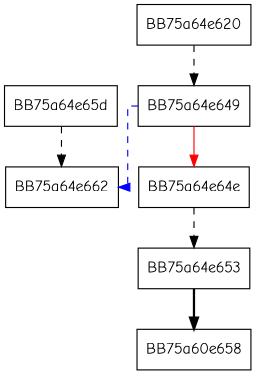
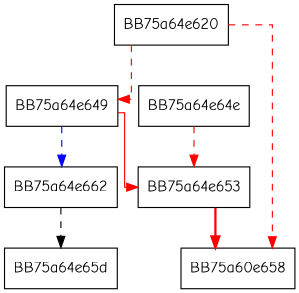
(194, 60) -> (131, 73)
none -> (272, 109)
(61, 141) -> (61, 222)
(194, 141) -> (125, 148)
(194, 222) -> (194, 141)
(194, 303) -> (215, 222)
